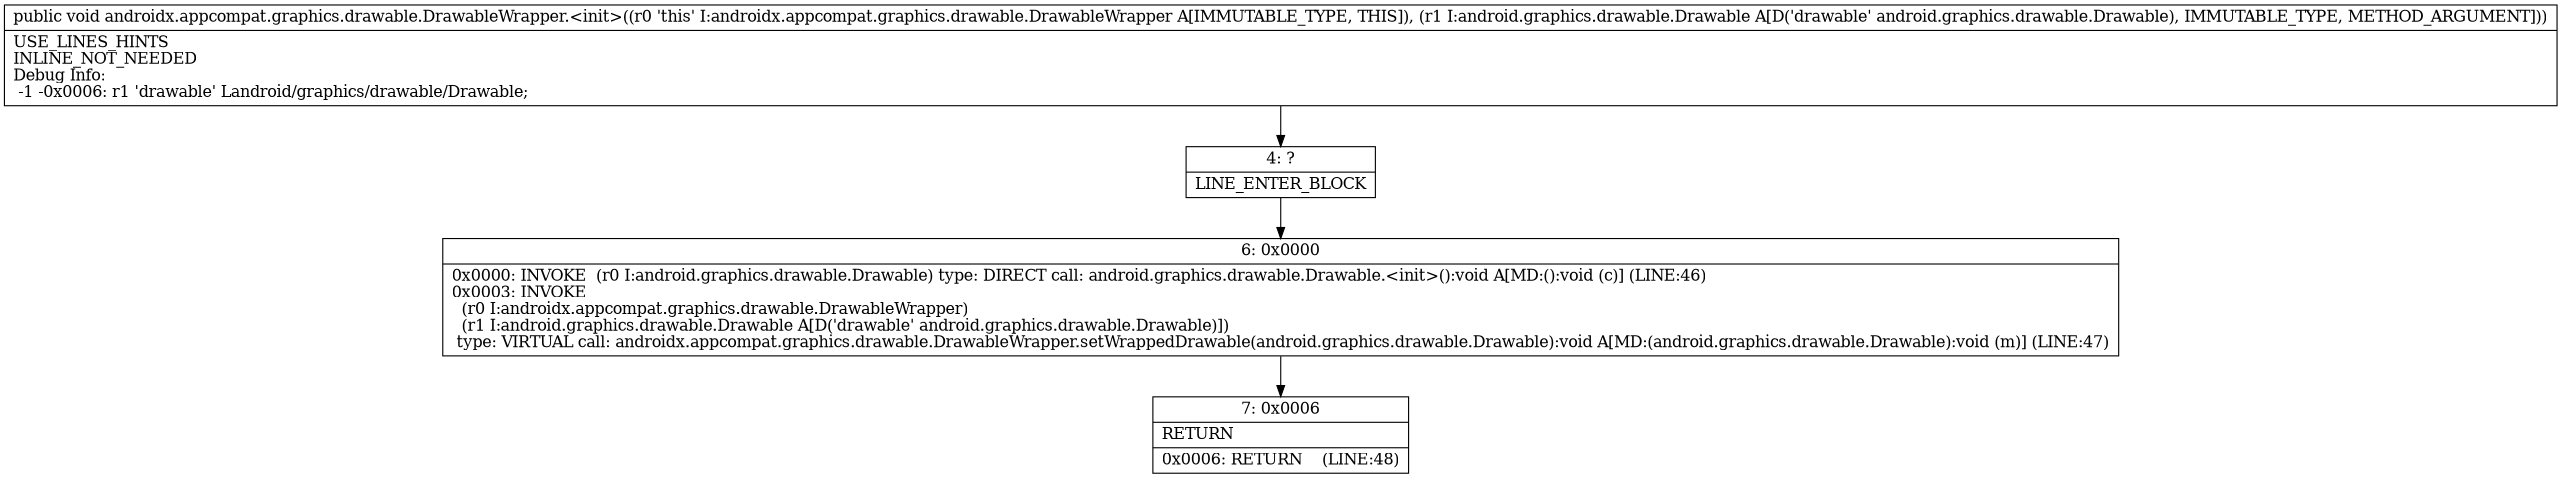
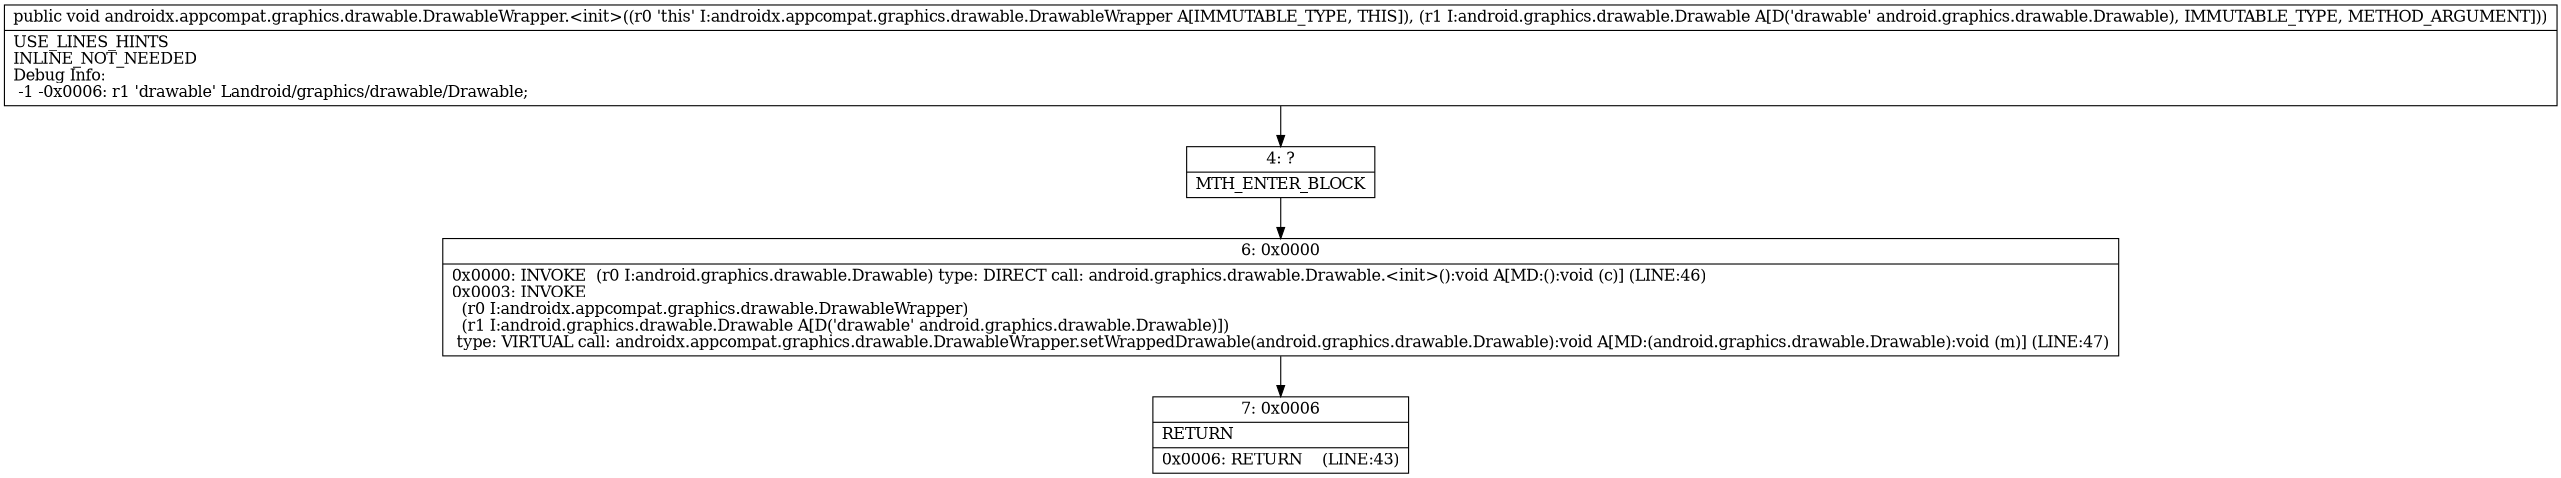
(1281, 184) -> (1281, 184)
(1281, 460) -> (1281, 460)
